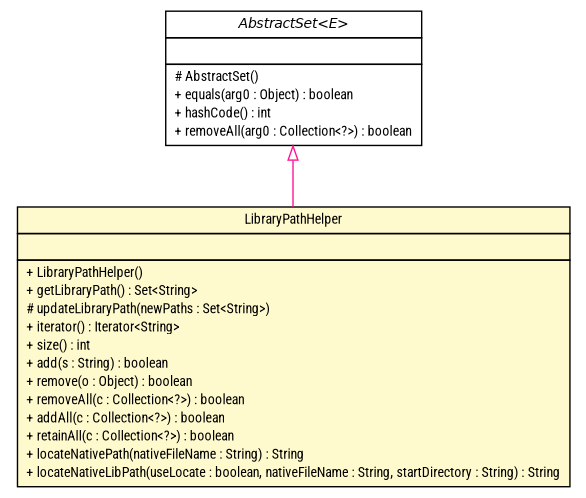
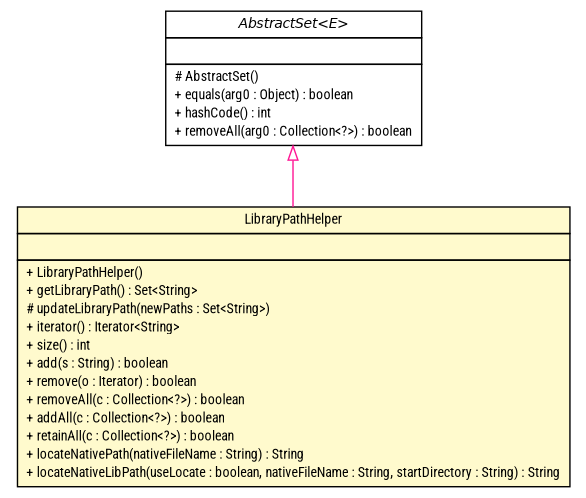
(110, 382) -> (112, 382)
